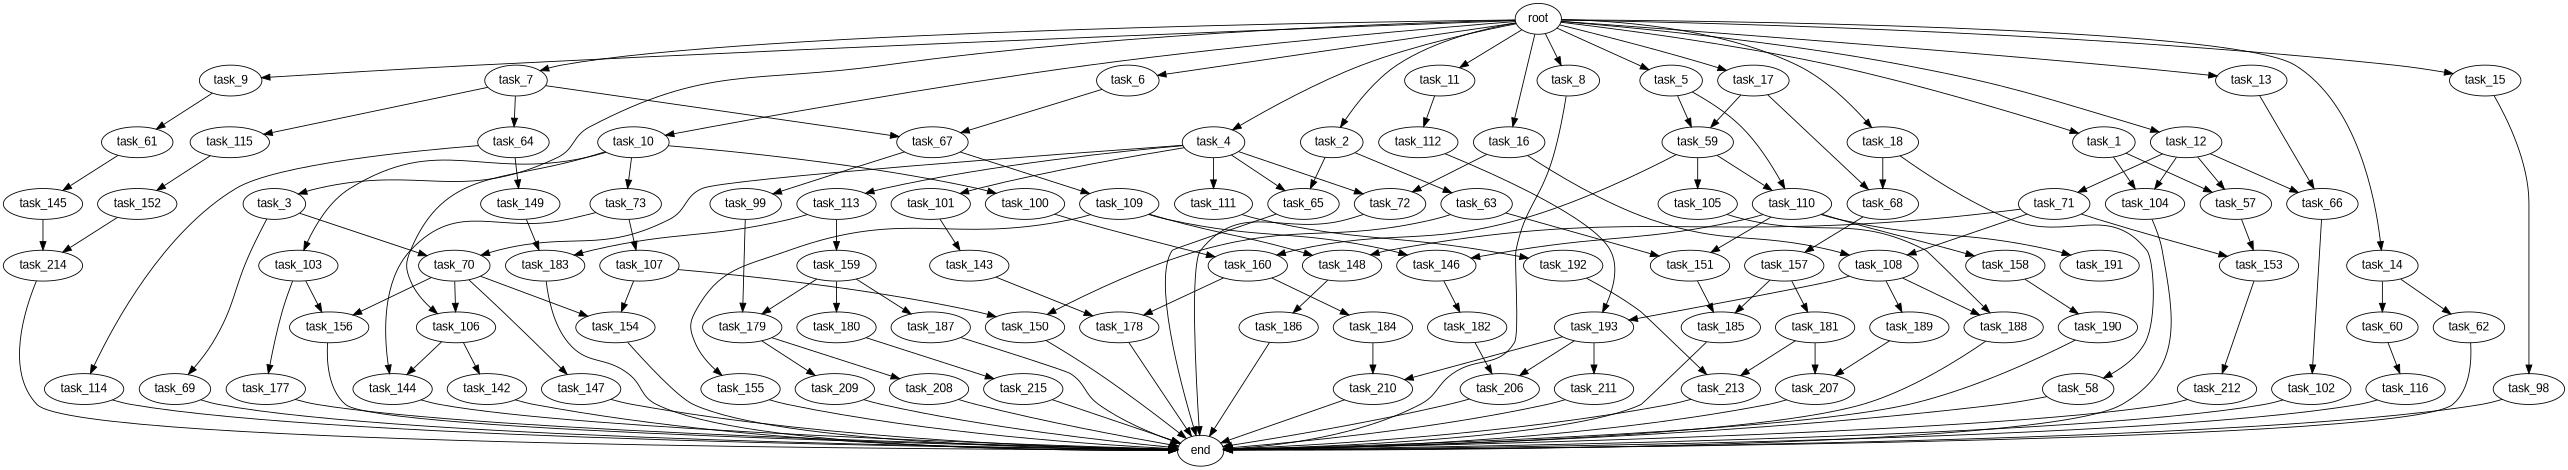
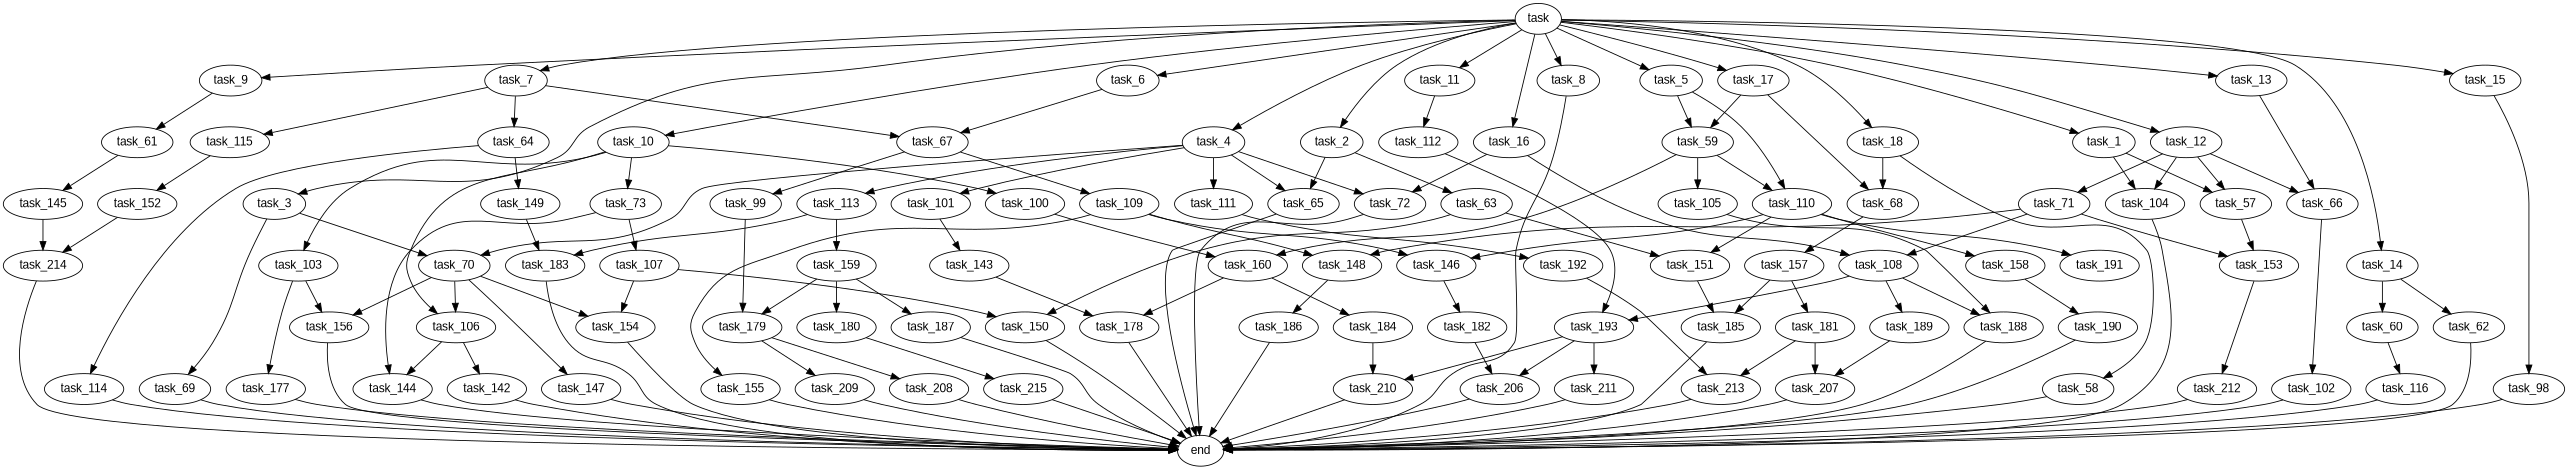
(1538, 19) -> (1538, 19)
